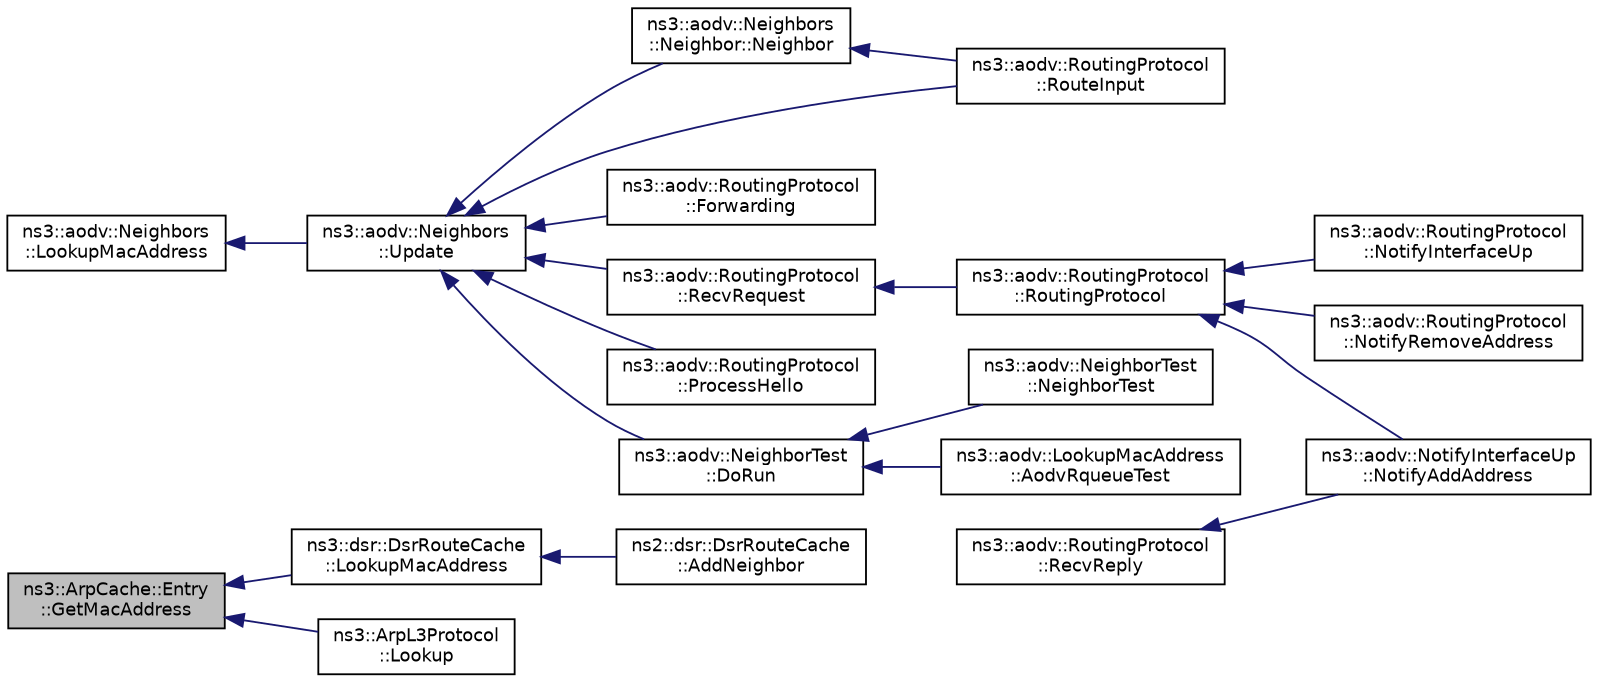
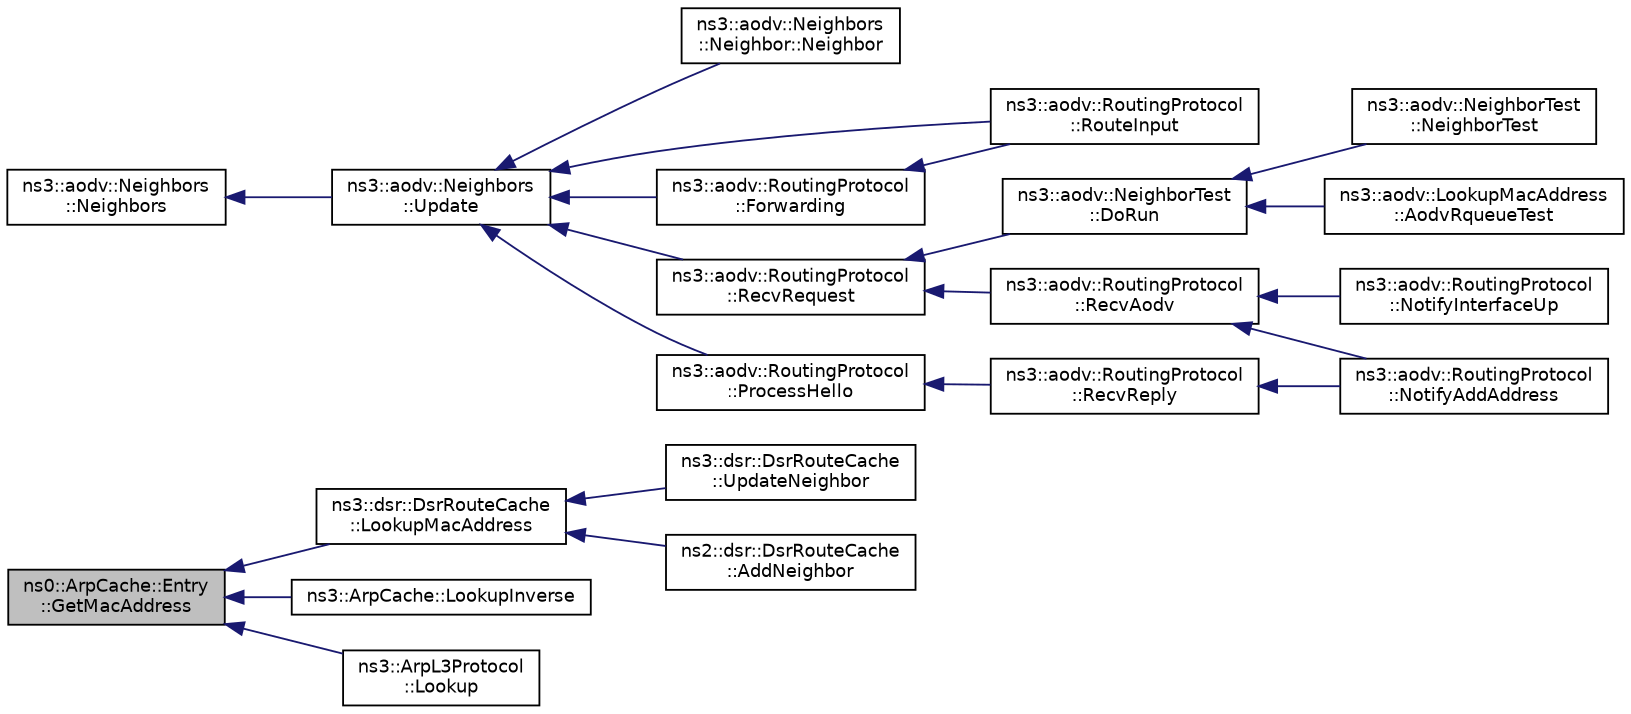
(913, 56) -> (967, 155)
(117, 243) -> (117, 197)
(1091, 287) -> (1125, 296)
(1449, 333) -> none
(541, 372) -> (967, 245)
none -> (967, 384)
(1449, 467) -> (1474, 386)
none -> (791, 472)
none -> (441, 597)
(117, 601) -> (117, 597)
